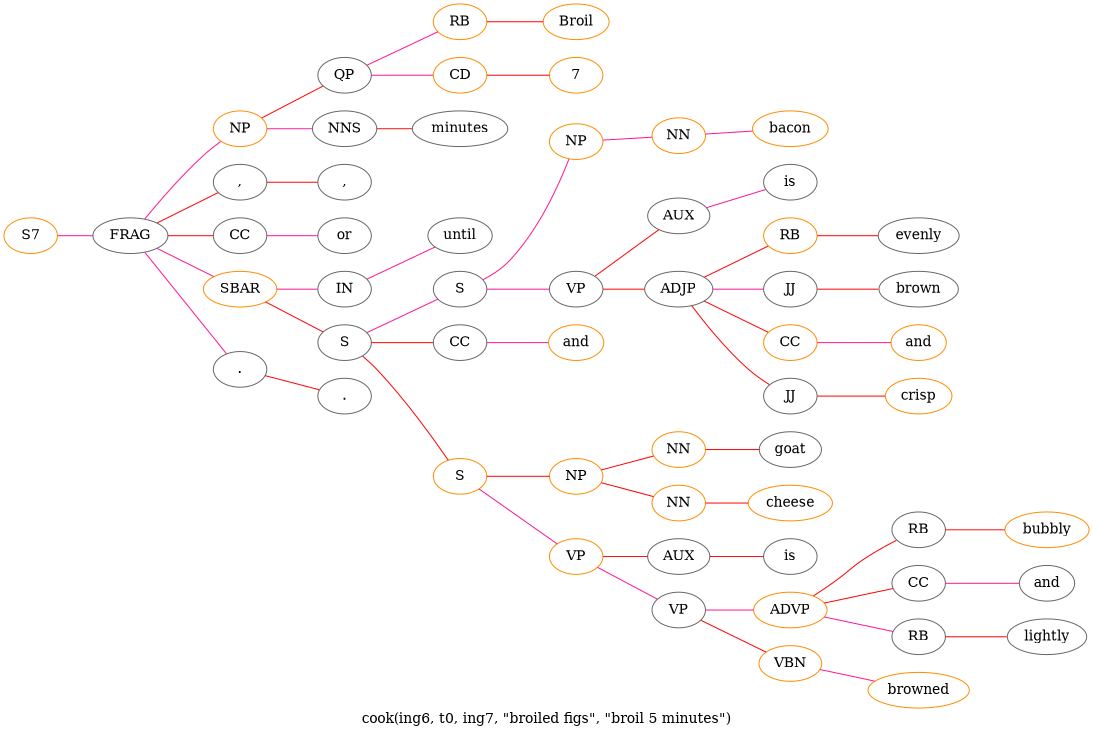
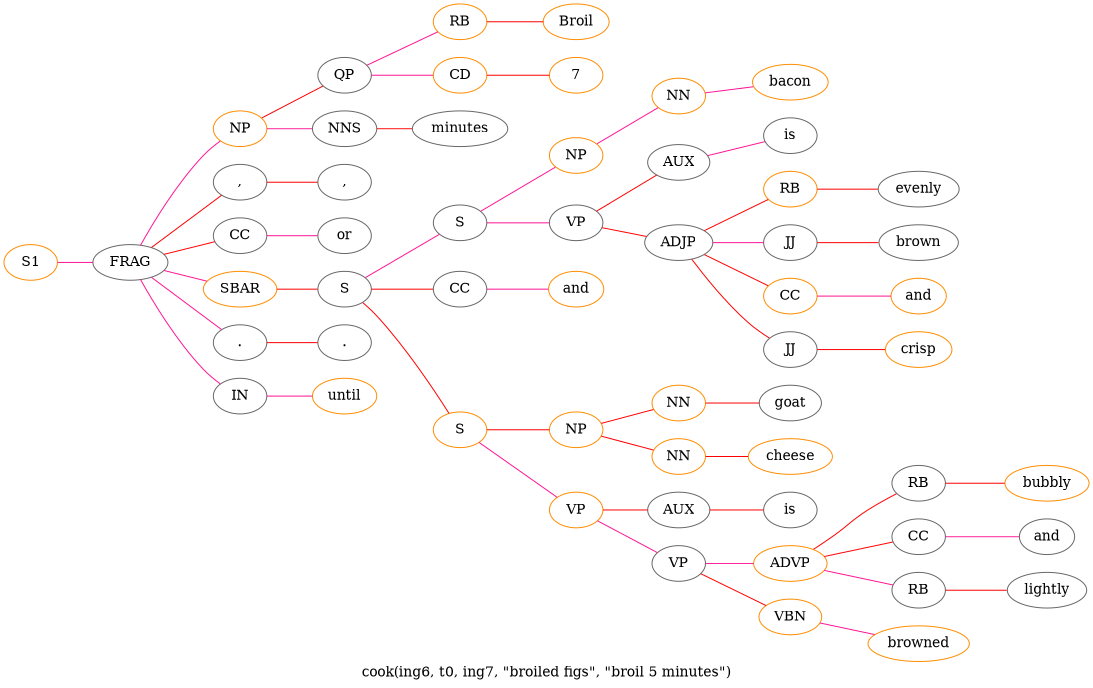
(31, 236) -> (31, 262)
(460, 236) -> (345, 396)
(297, 289) -> (176, 335)
